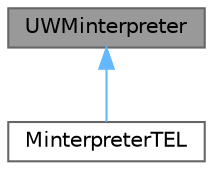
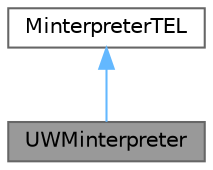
(107, 95) -> (107, 95)
